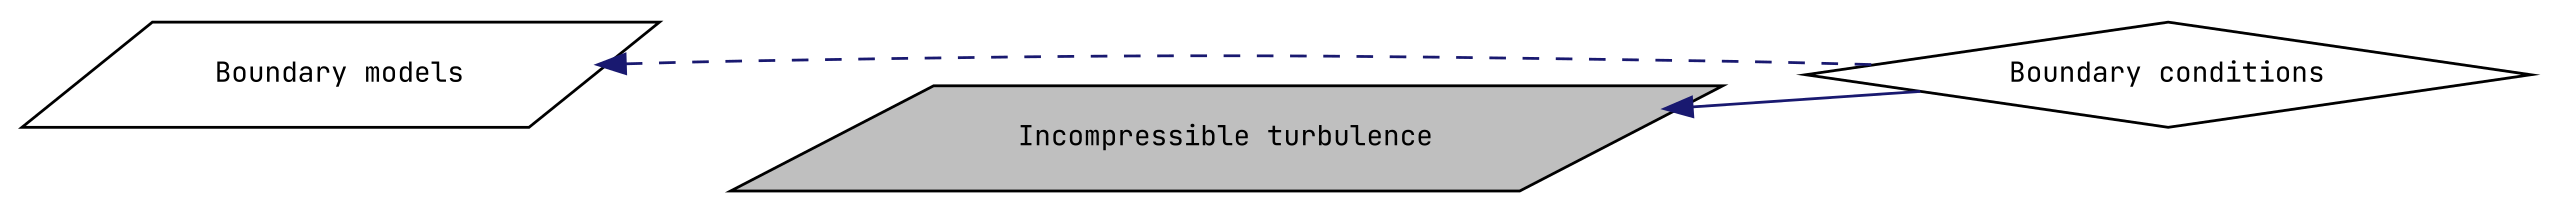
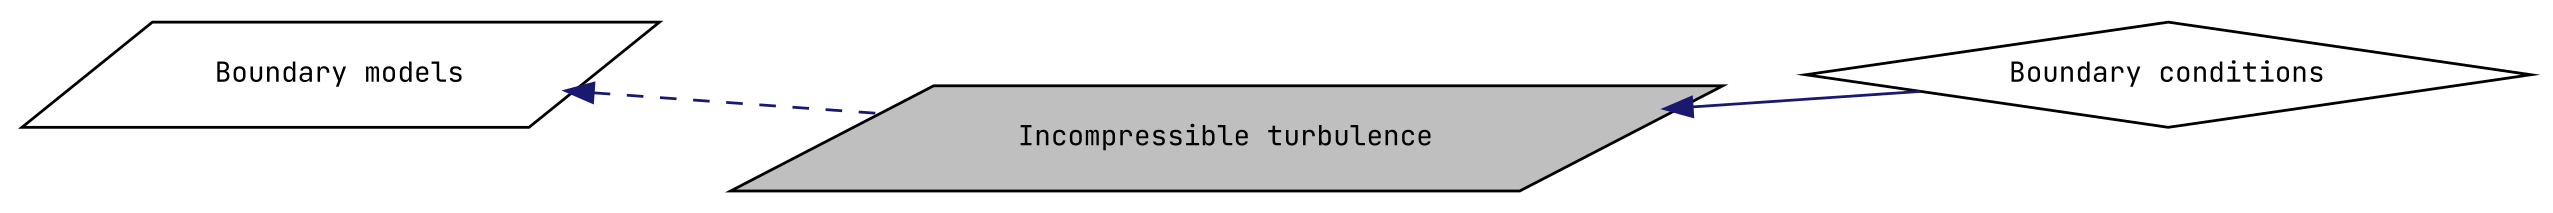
(1250, 56) -> (742, 104)
